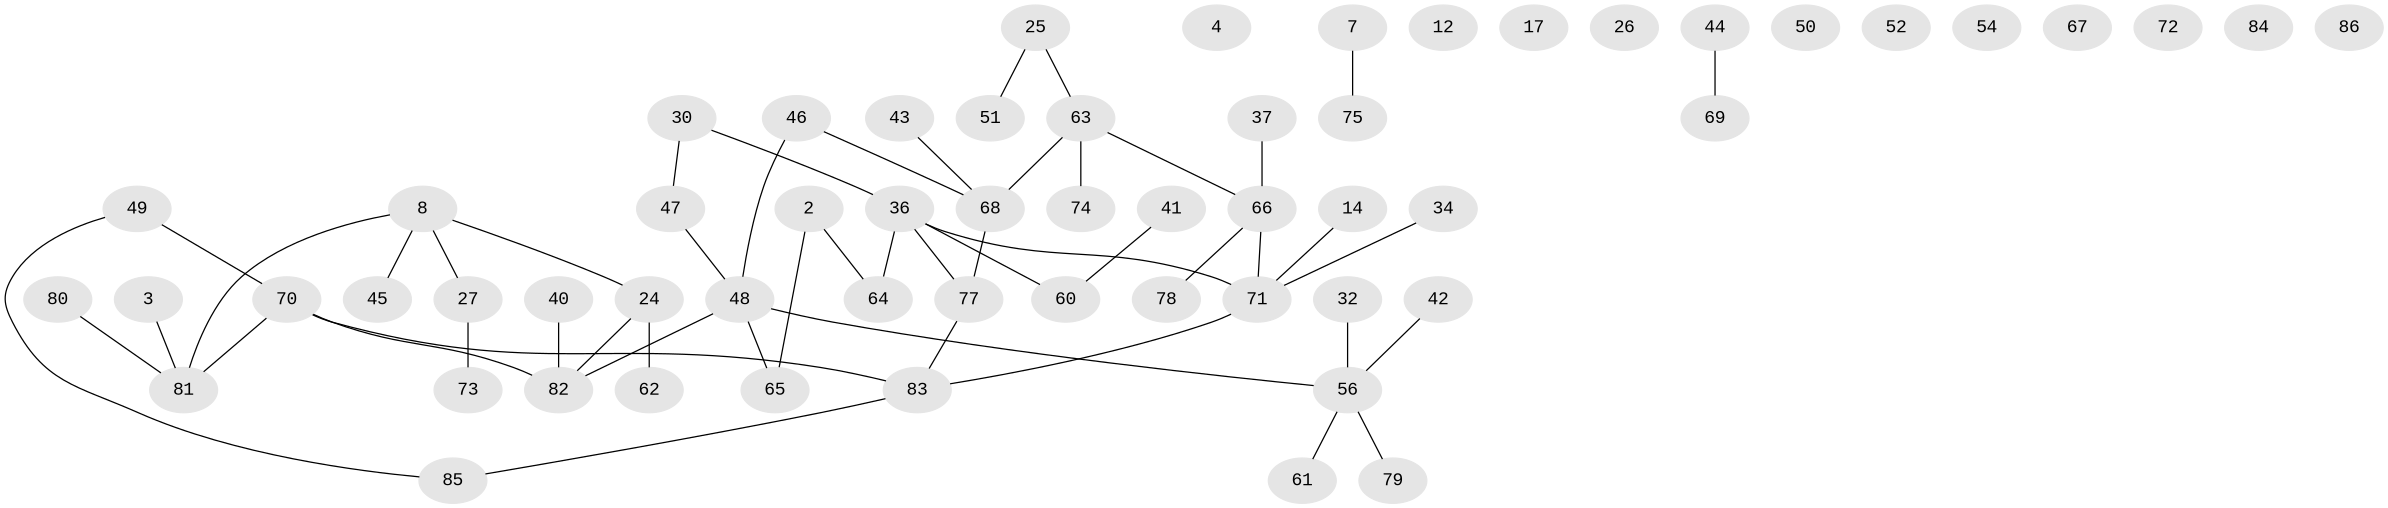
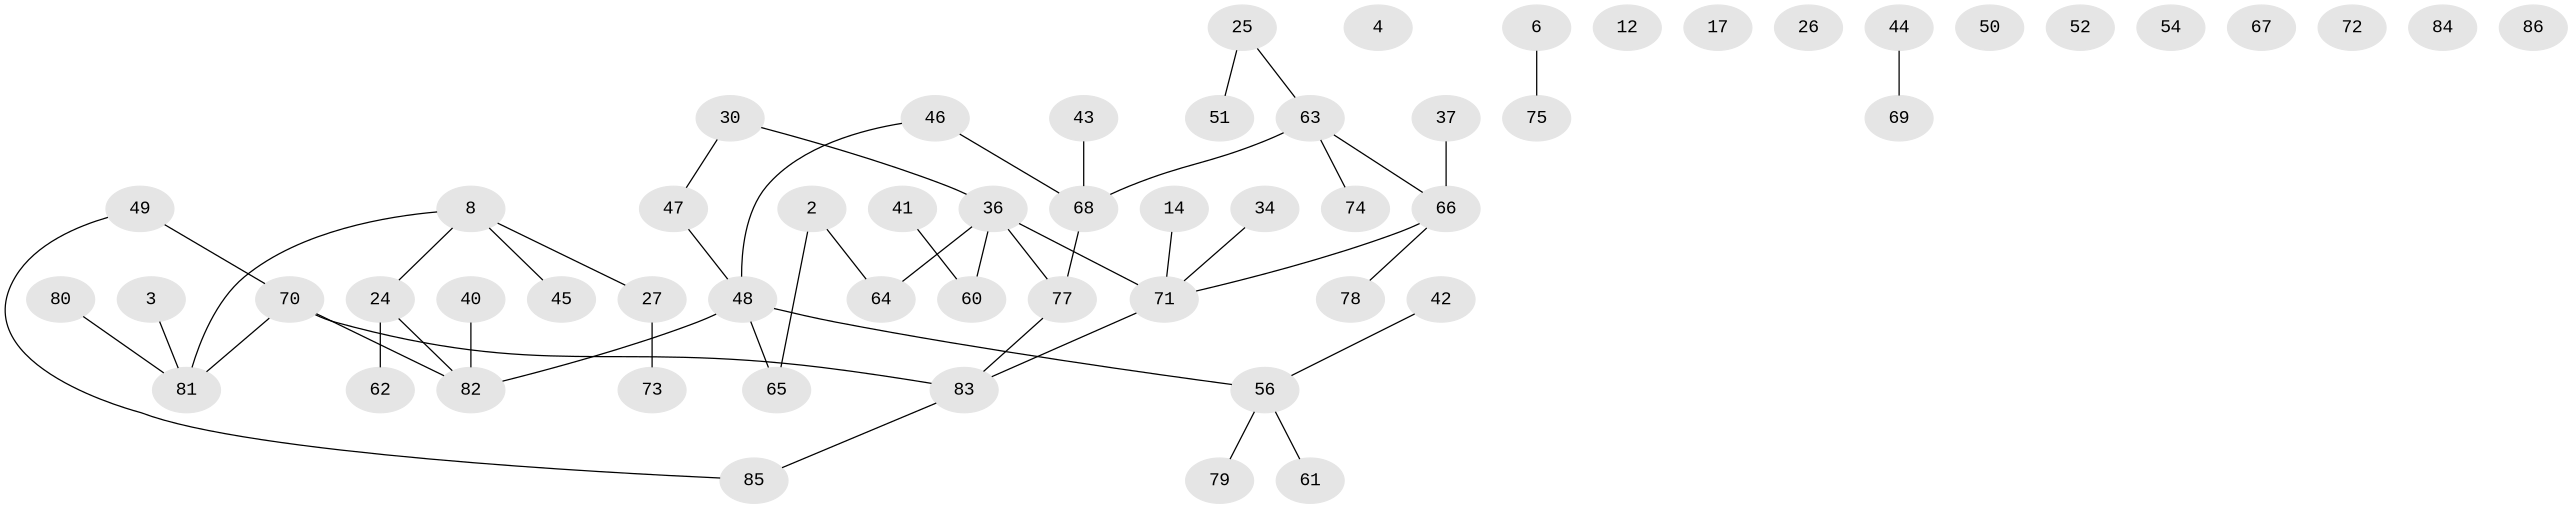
(1353, 28) -> (1537, 28)
(1348, 299) -> none
